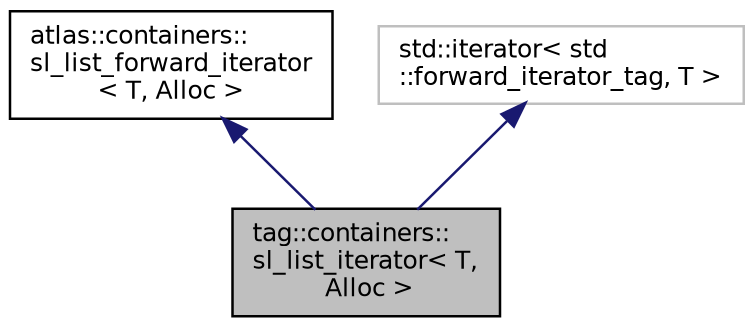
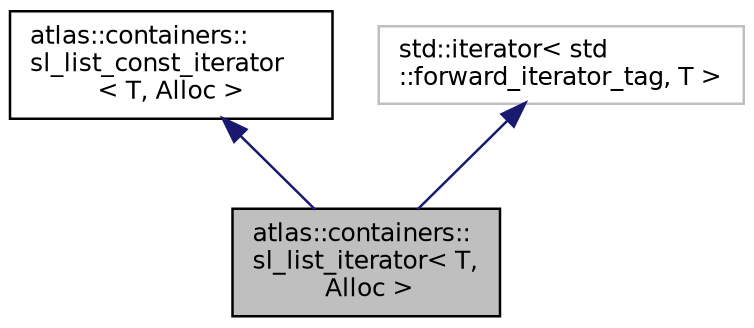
(171, 65) -> (171, 65)
(366, 262) -> (366, 262)
